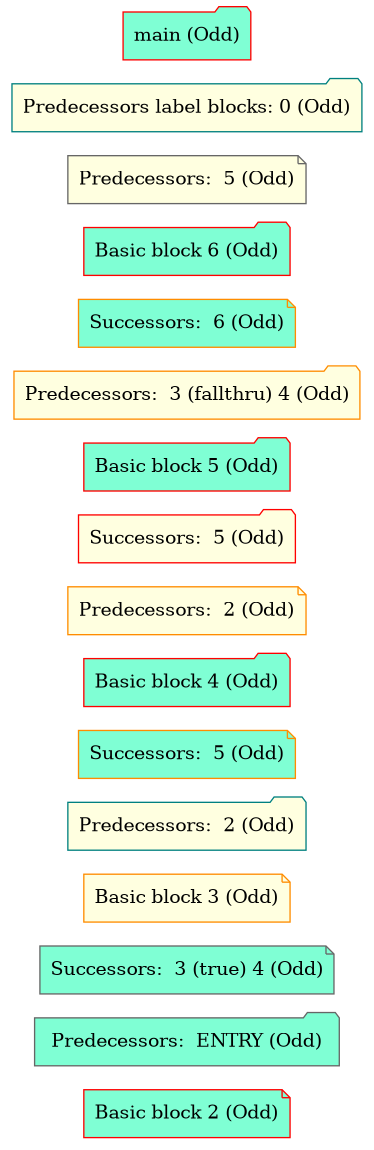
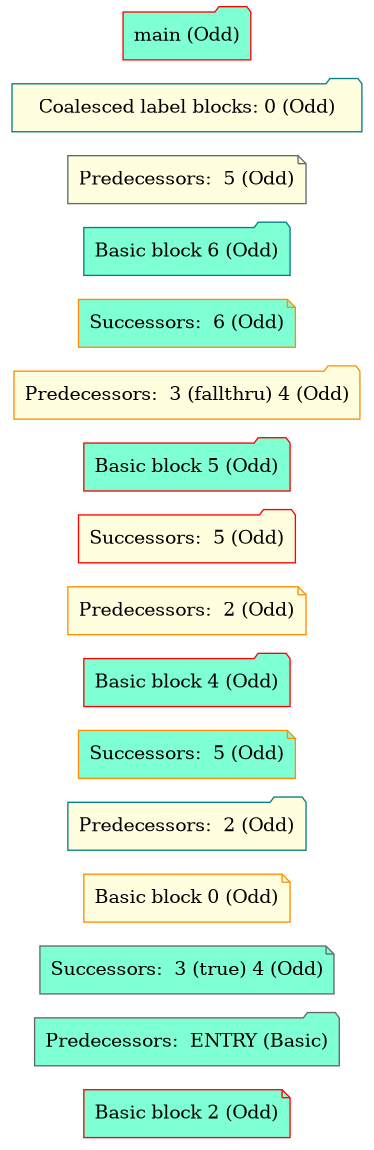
(187, 108) -> (187, 108)
(187, 251) -> (187, 251)
(187, 898) -> (187, 898)
(187, 1042) -> (187, 1042)
